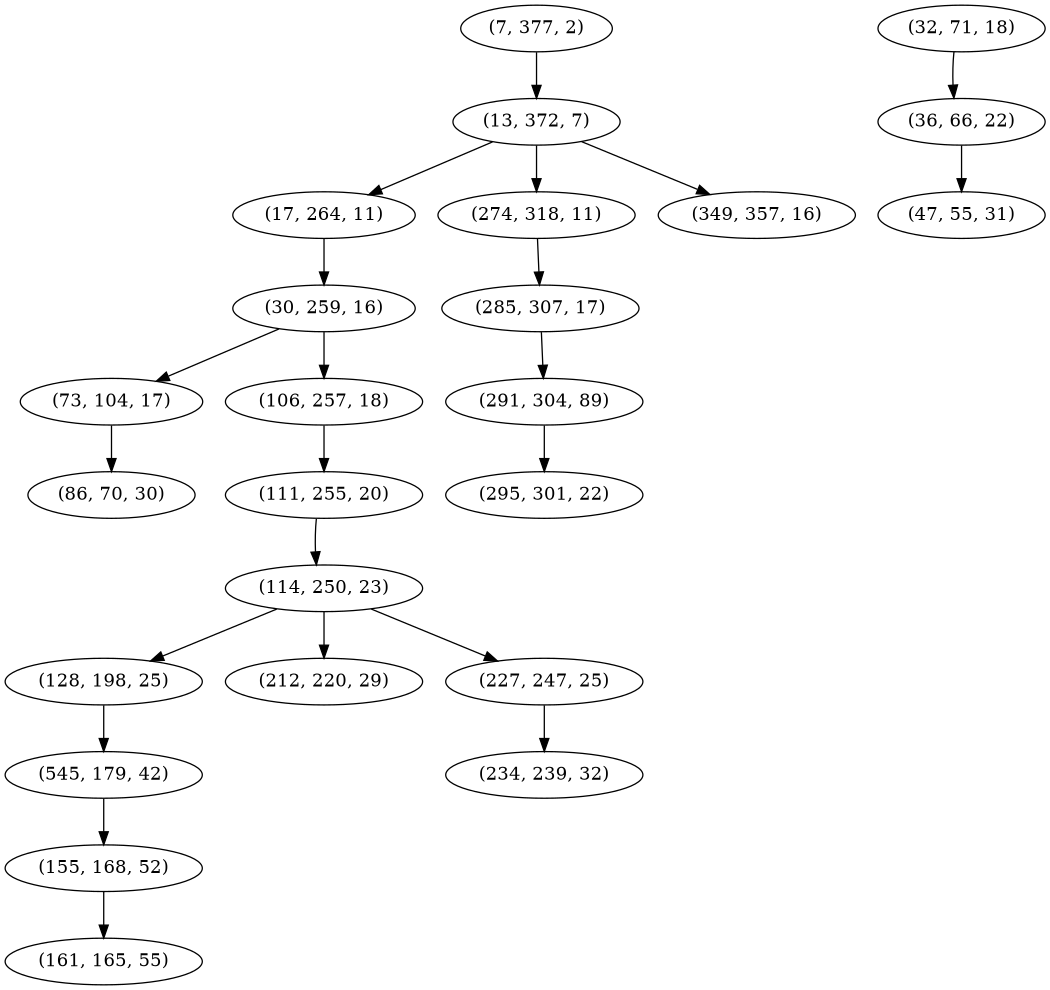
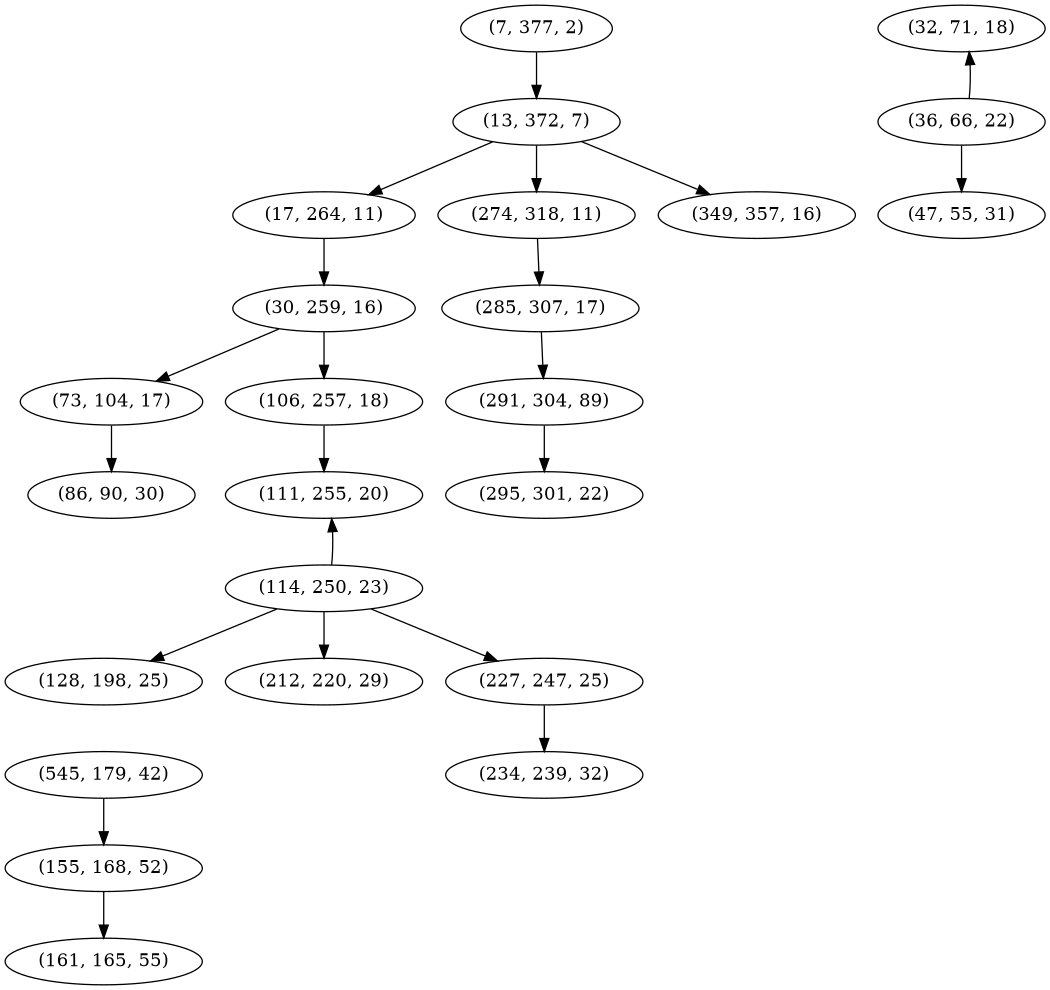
(953, 68) -> (970, 81)
(111, 495) -> (111, 495)
(315, 535) -> (333, 548)
(104, 722) -> none
